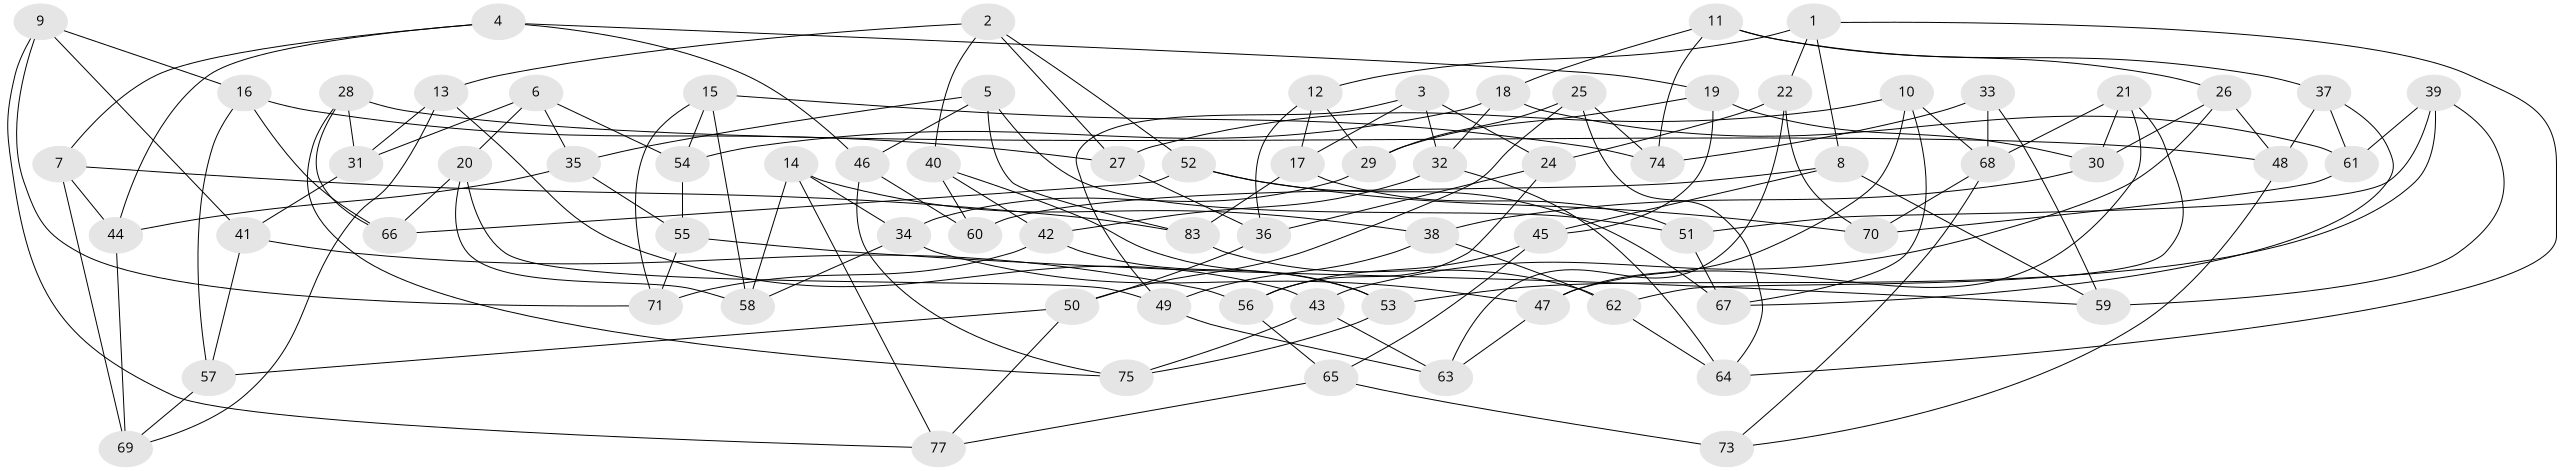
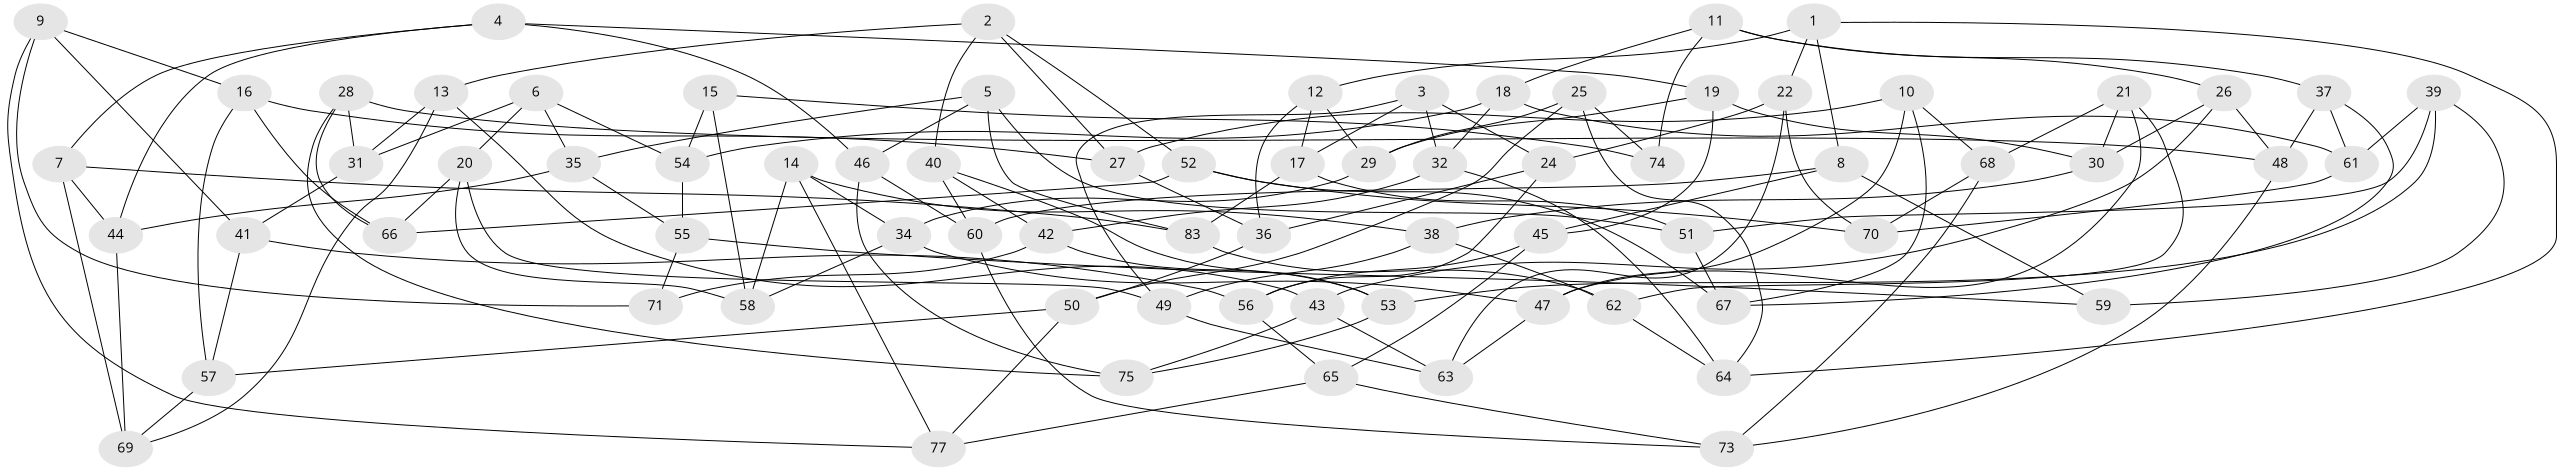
(1988, 93) -> none
(637, 182) -> none
none -> (1303, 426)
